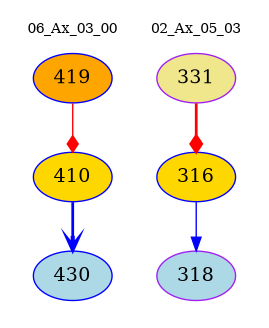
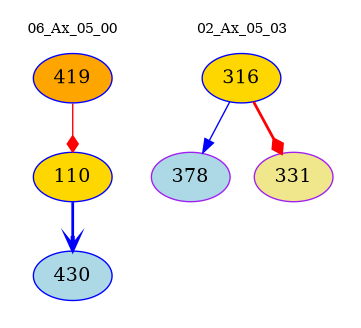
(73, 30) -> (73, 30)
(196, 120) -> (264, 120)
(73, 177) -> (73, 177)
(196, 276) -> (191, 177)
